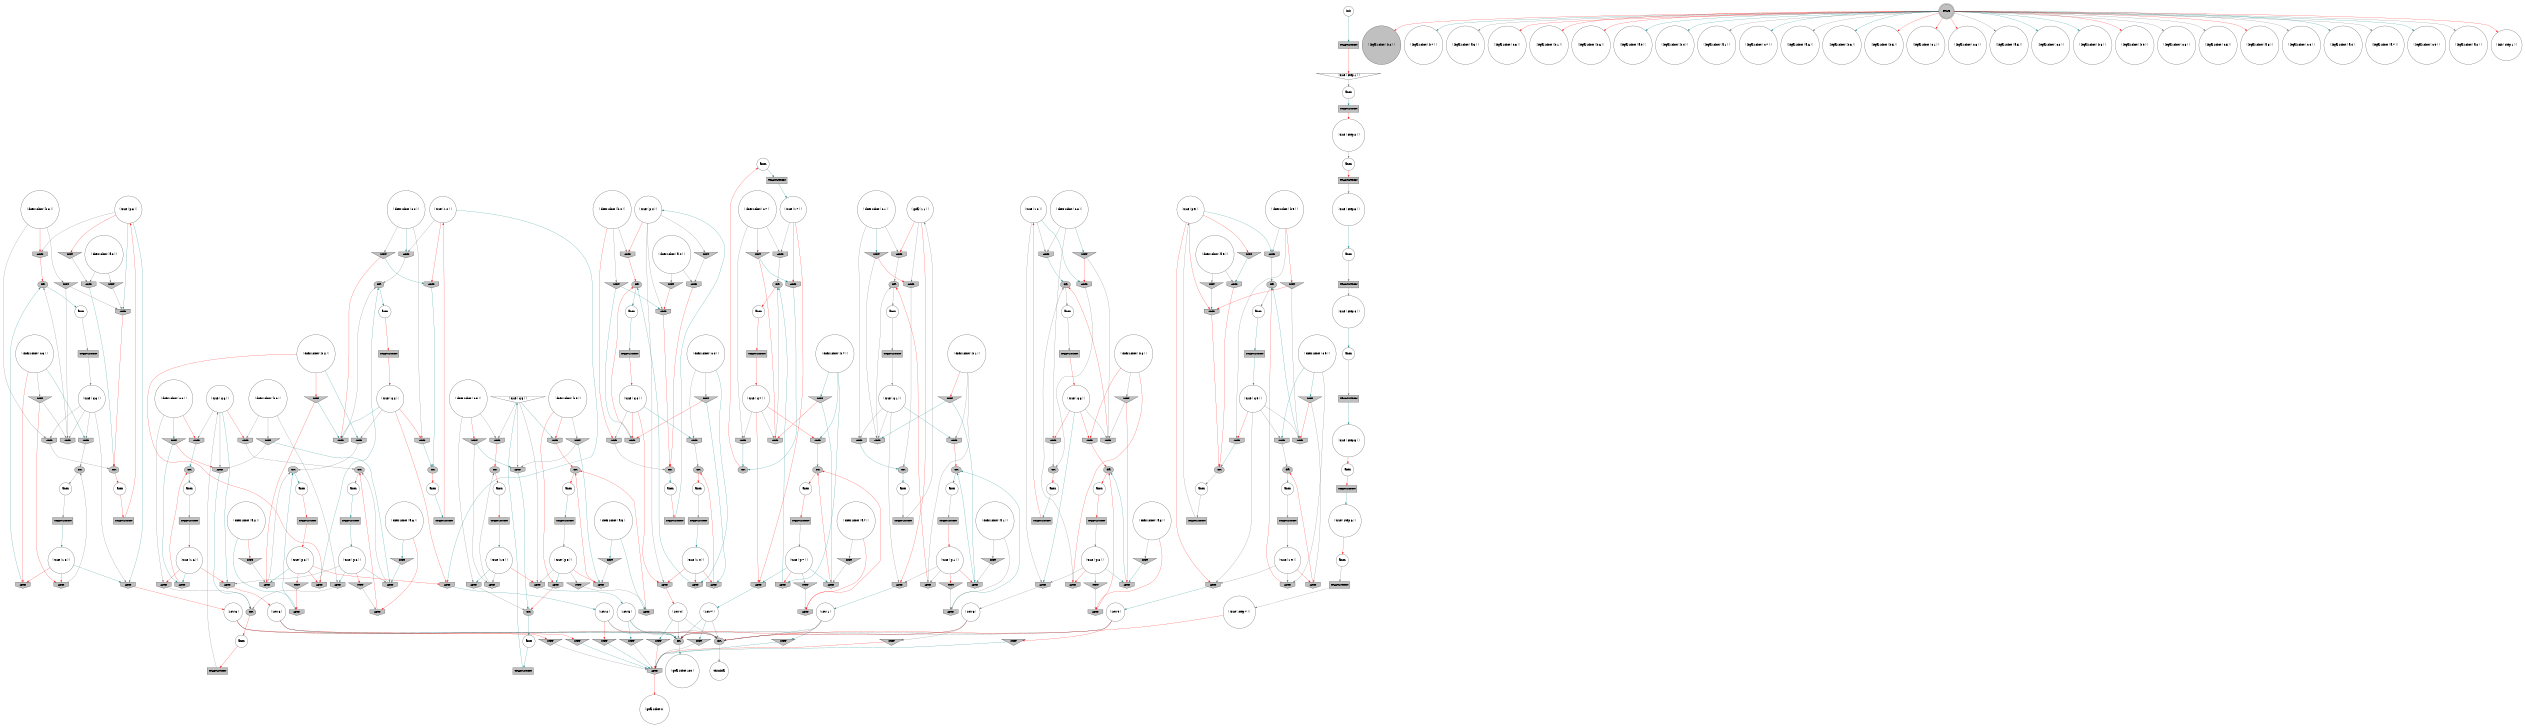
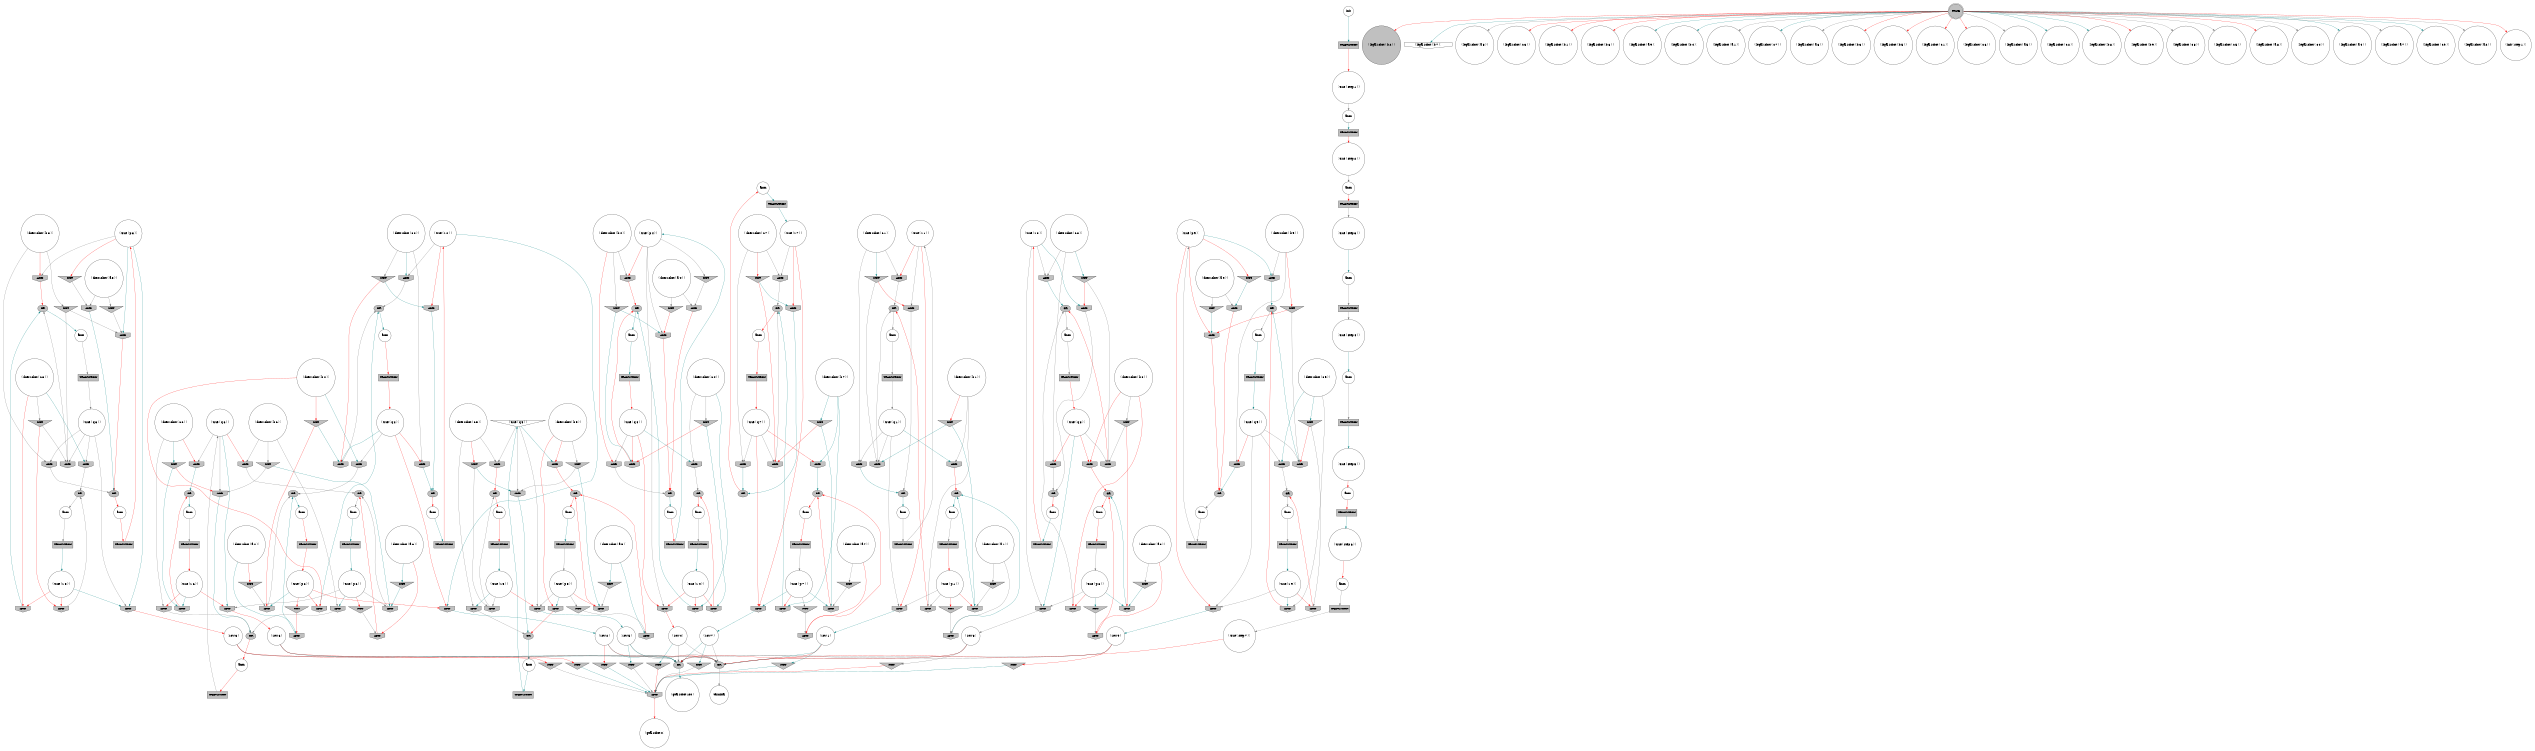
(1896, 15) -> (1906, 15)
(1424, 45) -> (1428, 45)
(1349, 75) -> (1349, 87)
(920, 210) -> (920, 233)
